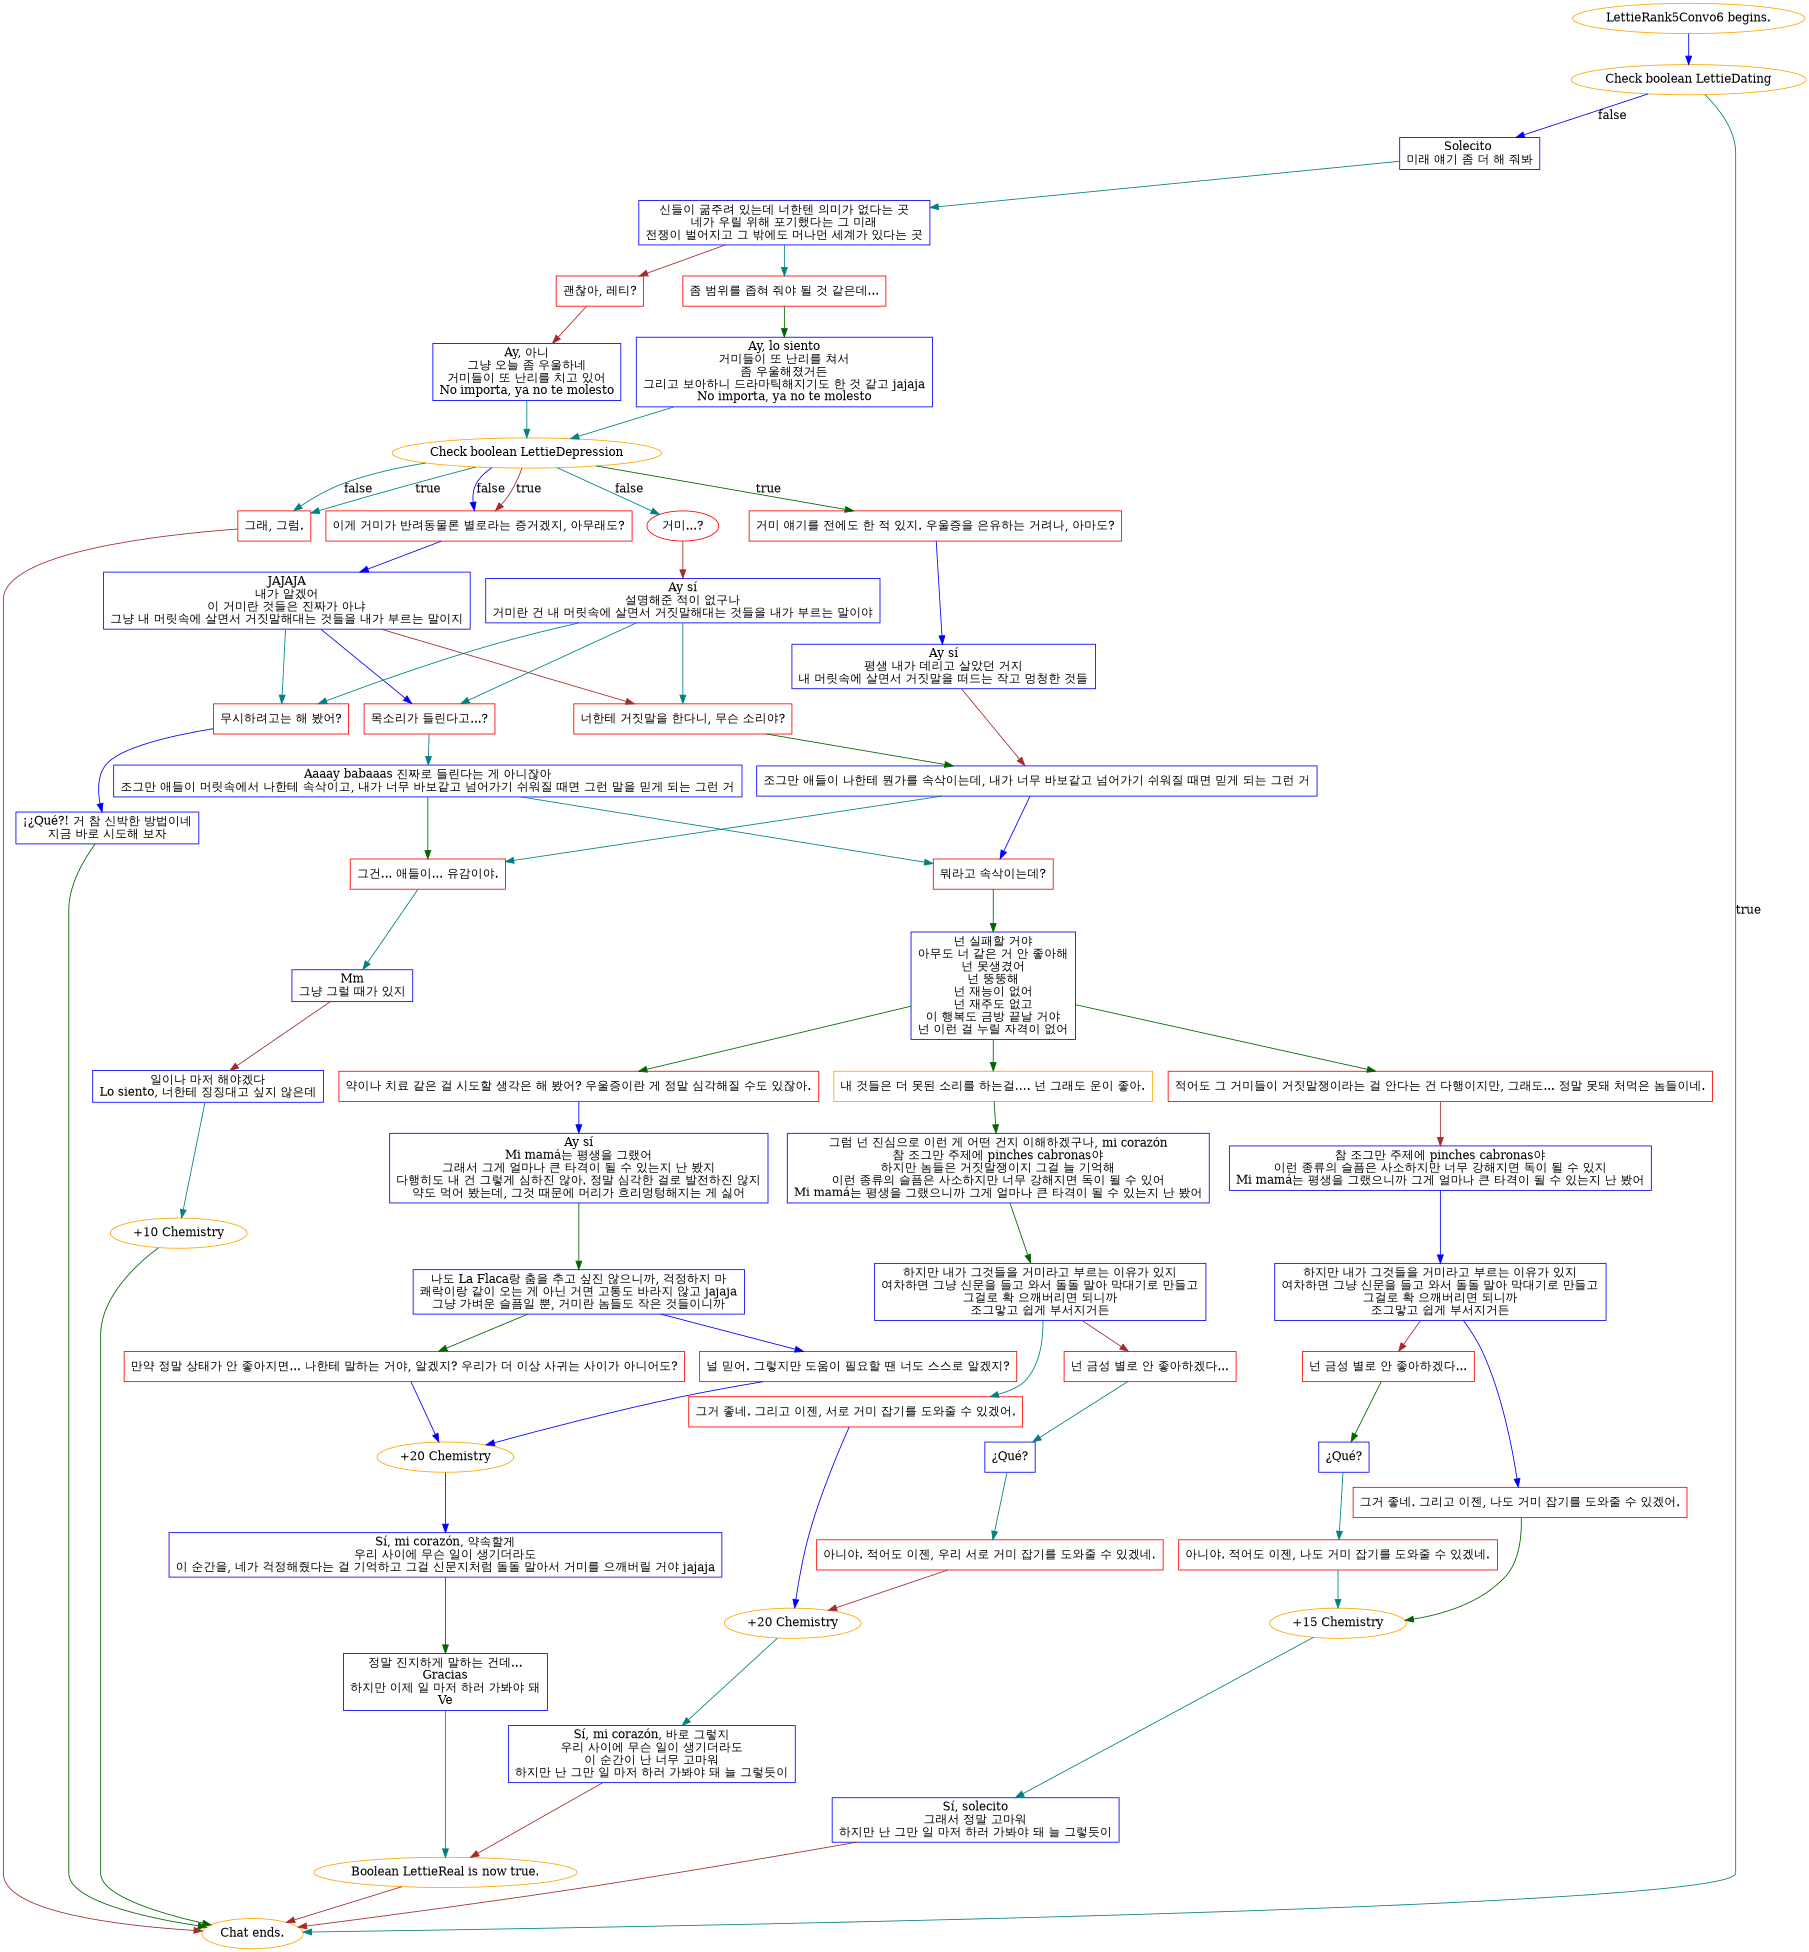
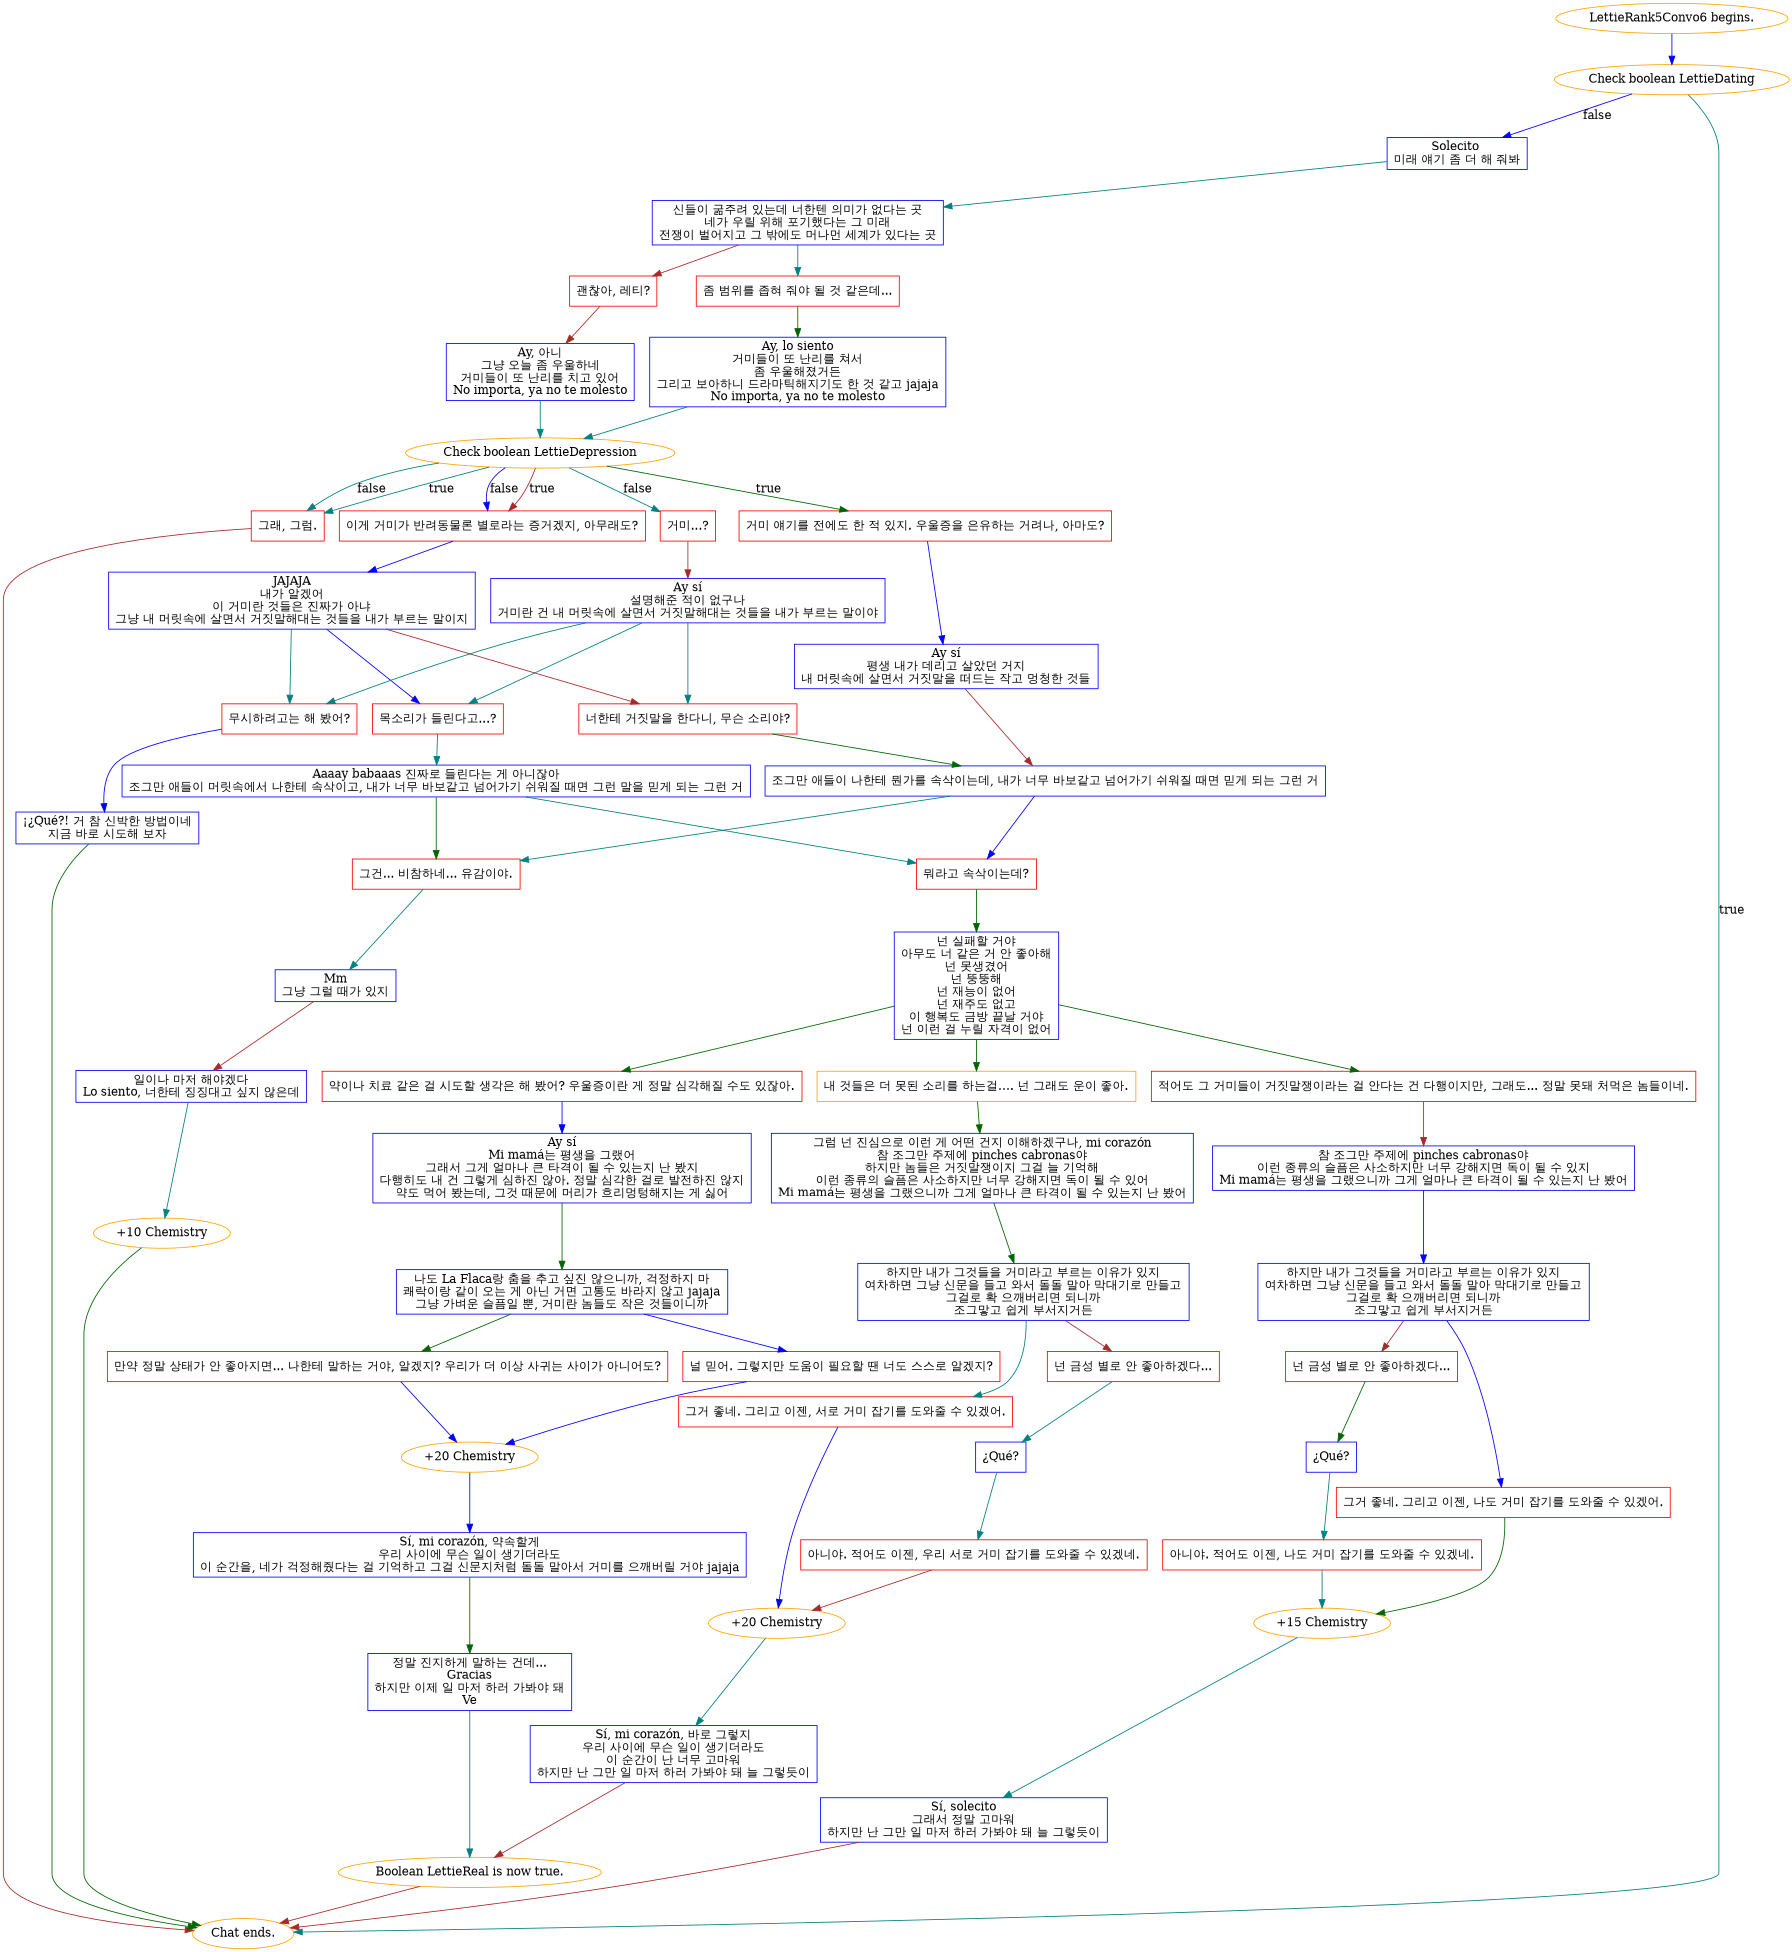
(683, 526) -> (688, 526)
(428, 874) -> (436, 874)
